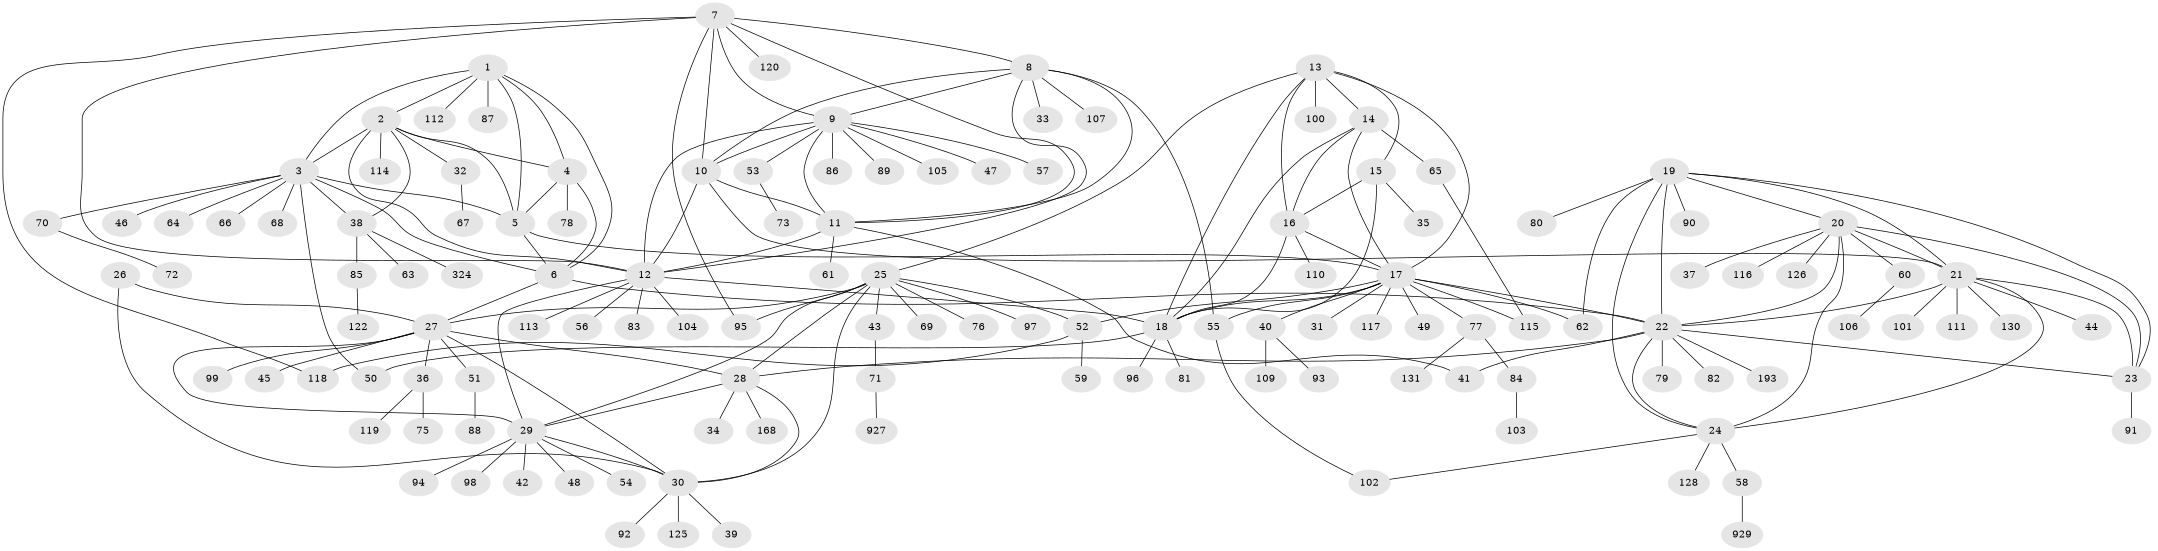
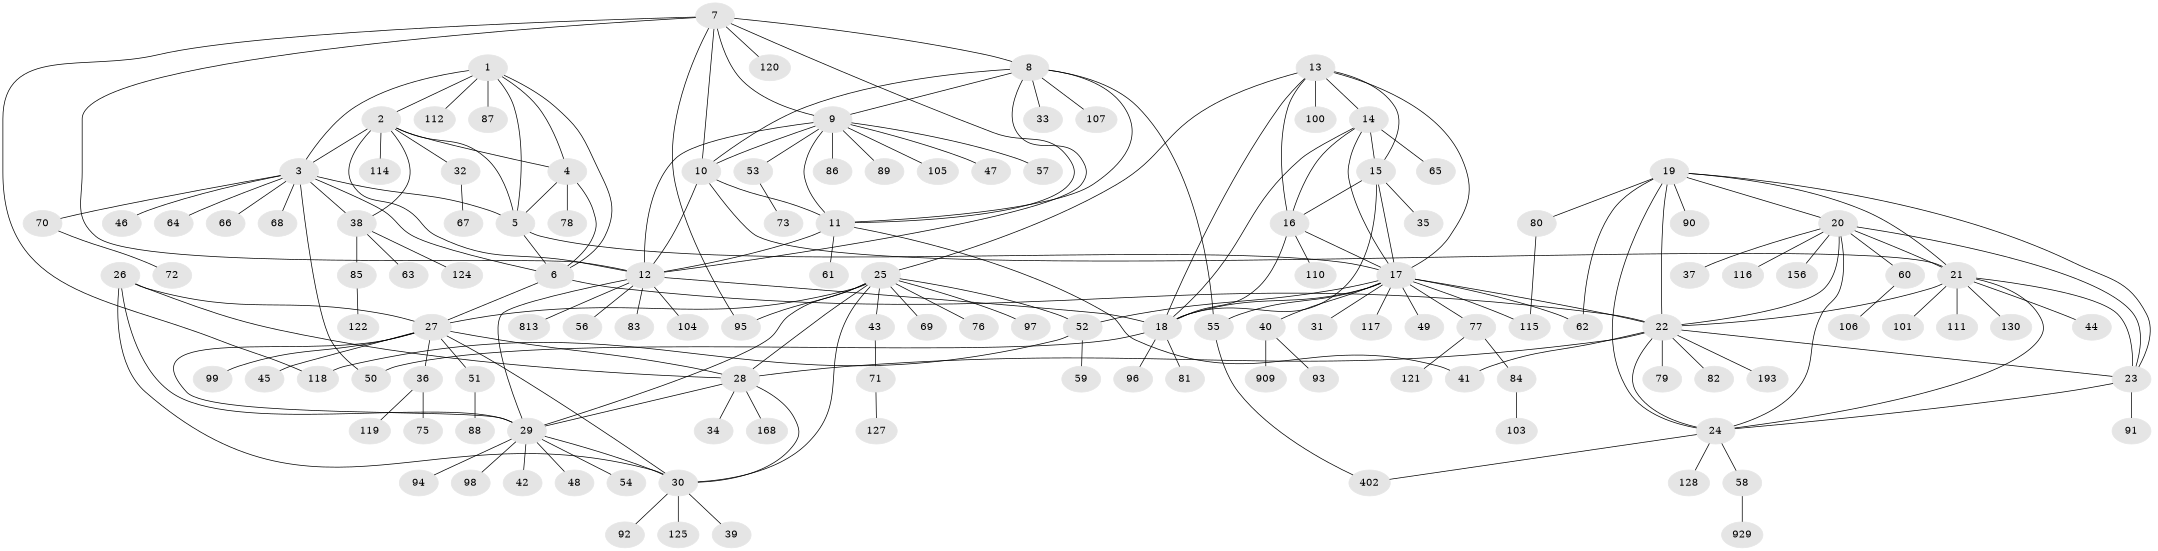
none -> (1372, 145)
none -> (1386, 223)
(1483, 249) -> (1533, 275)
(462, 275) -> (462, 275)
(1797, 275) -> (1797, 275)
(529, 327) -> (529, 327)
none -> (394, 351)
(1266, 379) -> (1266, 379)
(1411, 379) -> (1411, 379)
none -> (1924, 410)
none -> (282, 414)
(877, 431) -> (877, 431)
(1370, 483) -> (1370, 483)
